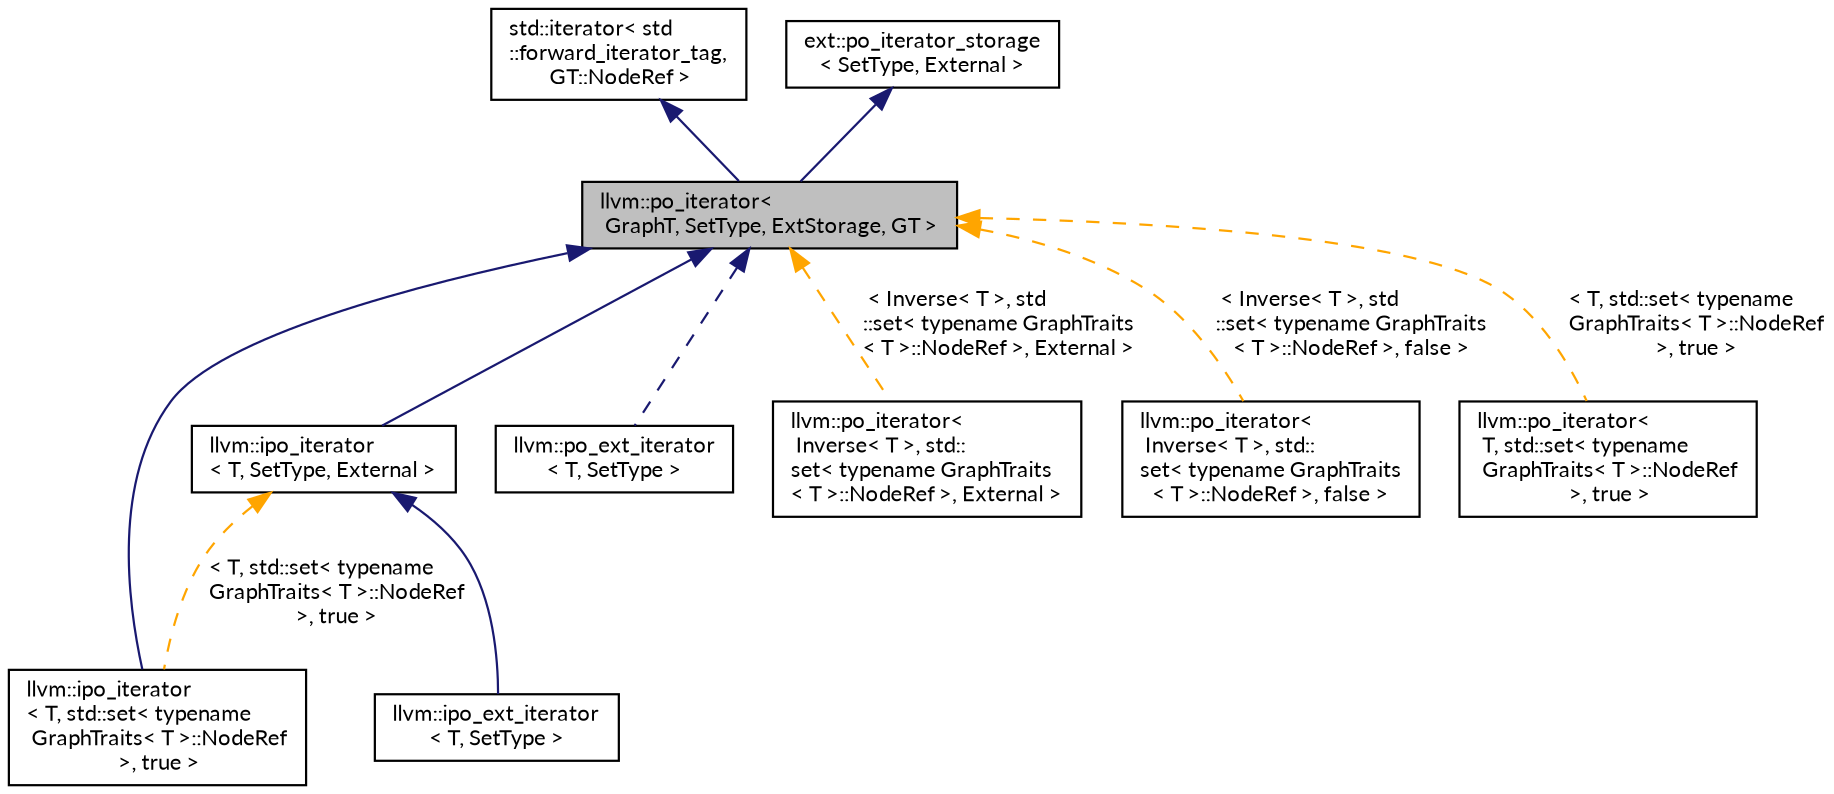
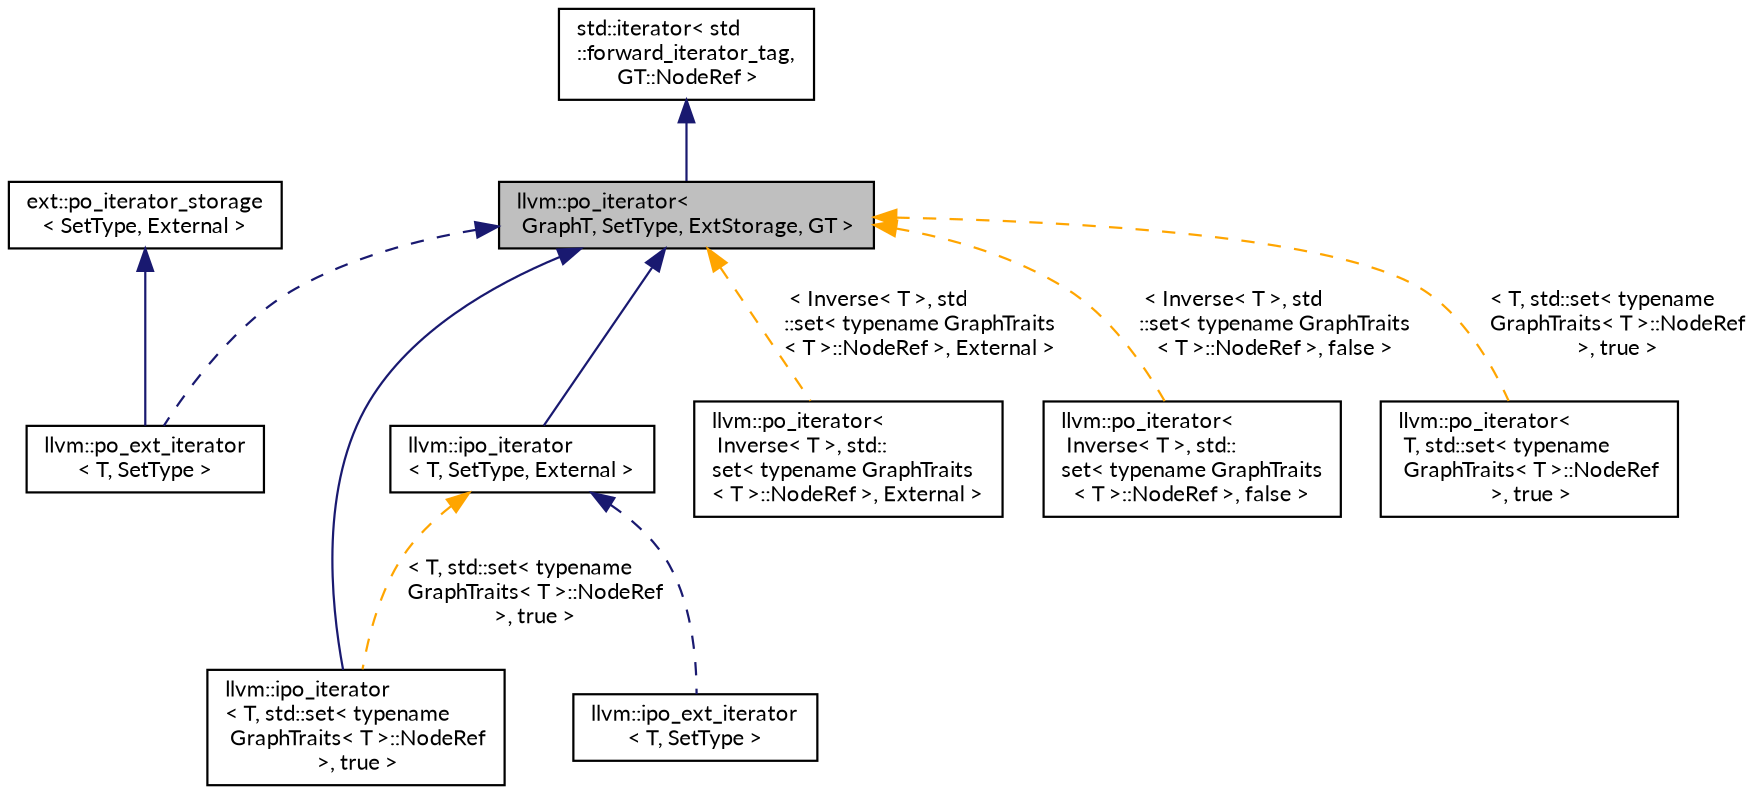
(838, 143) -> (145, 349)
(481, 587) -> (679, 587)
